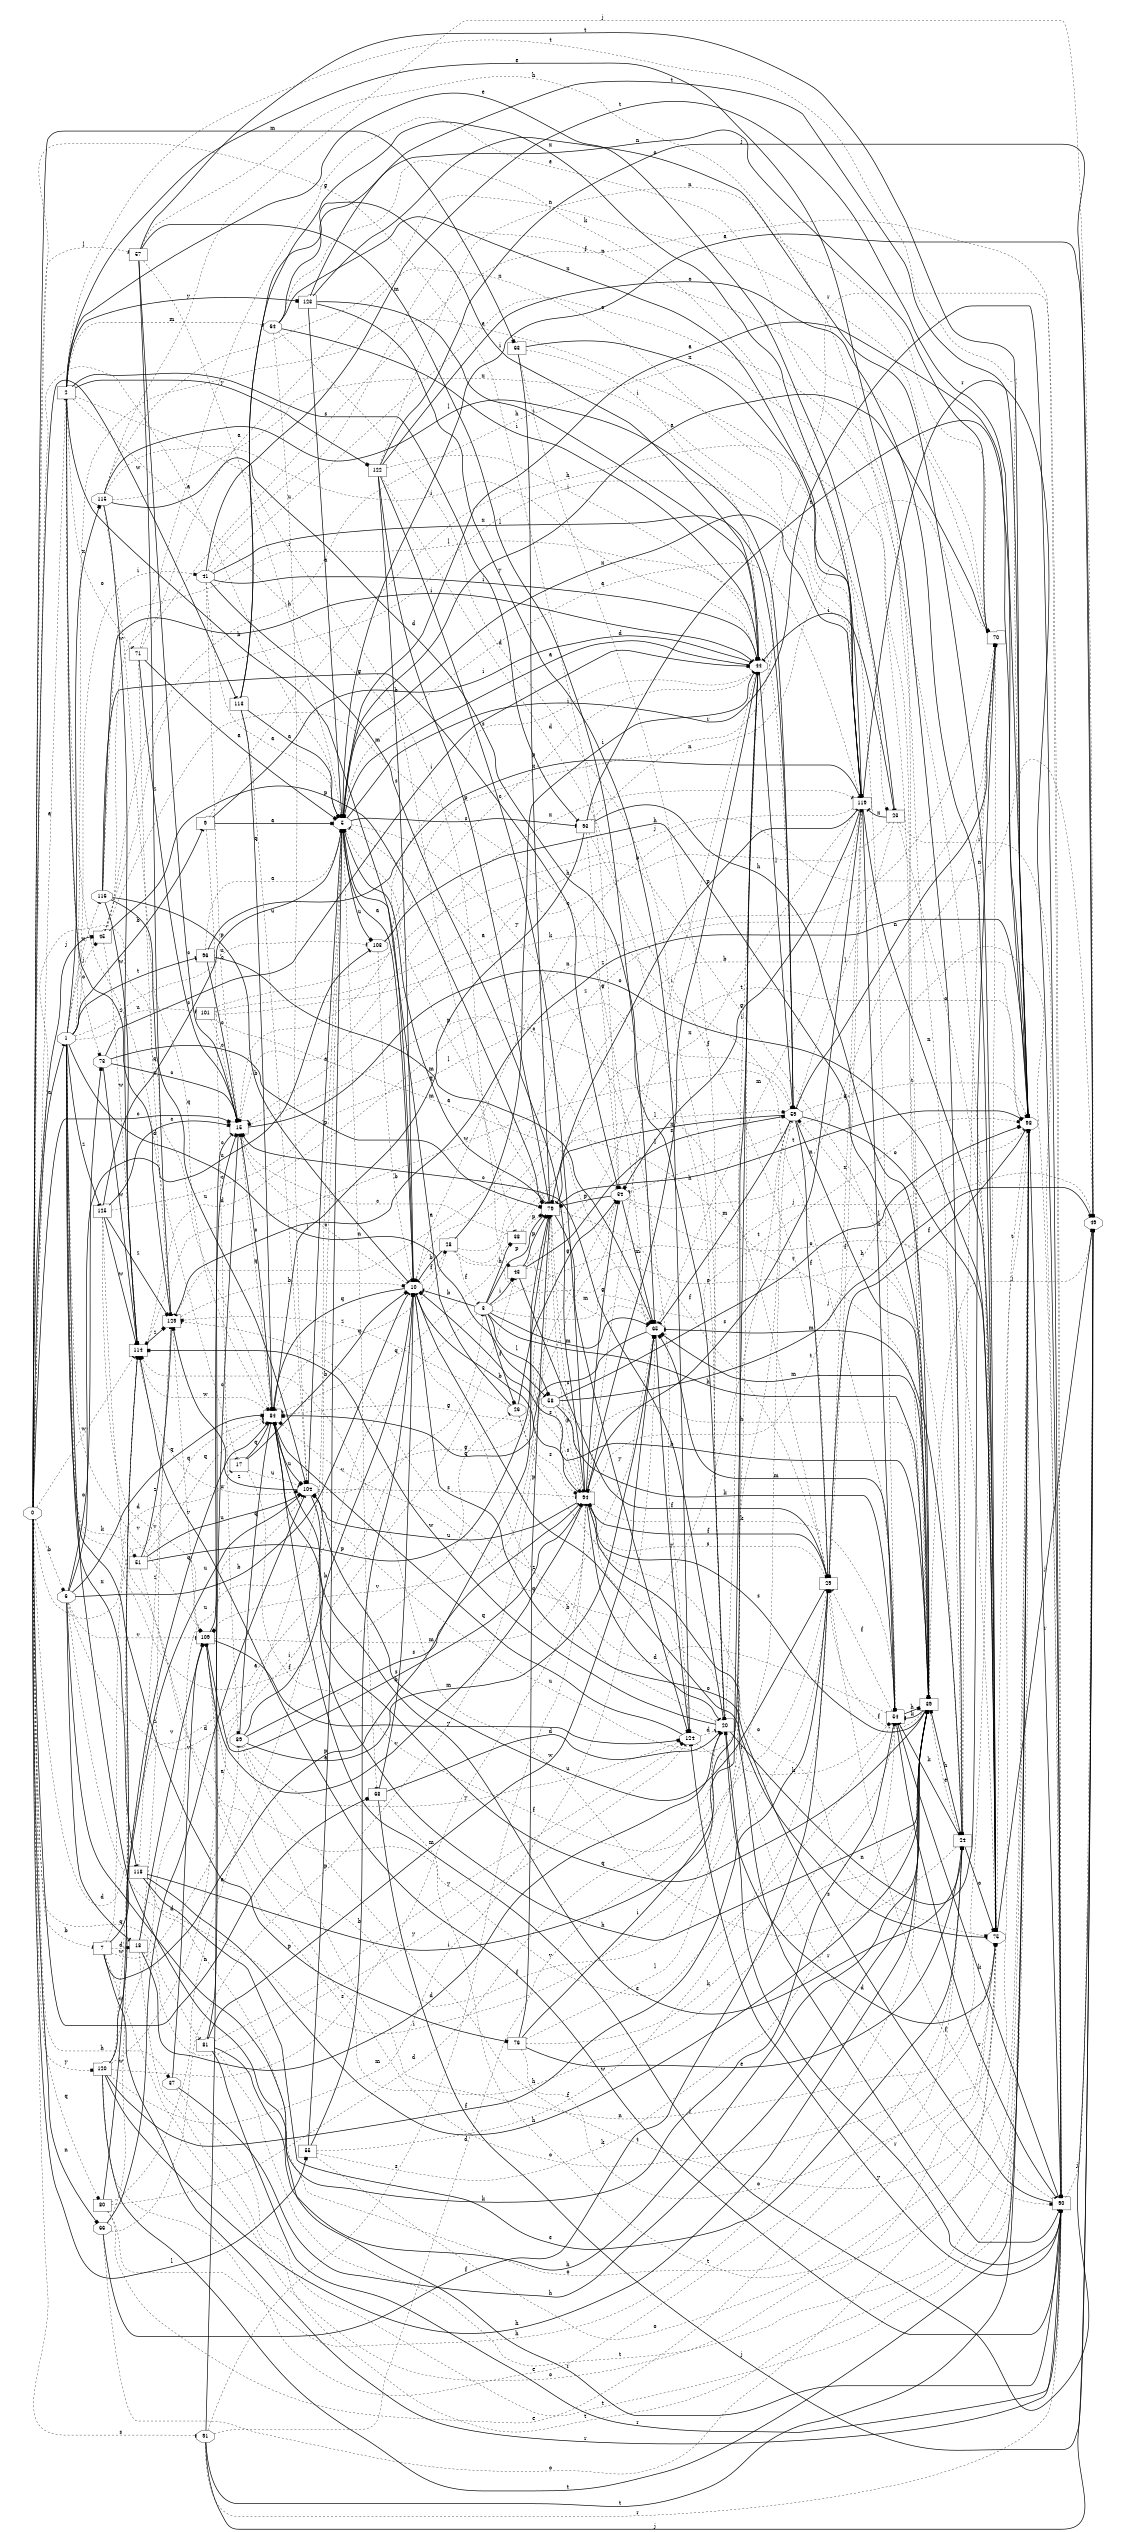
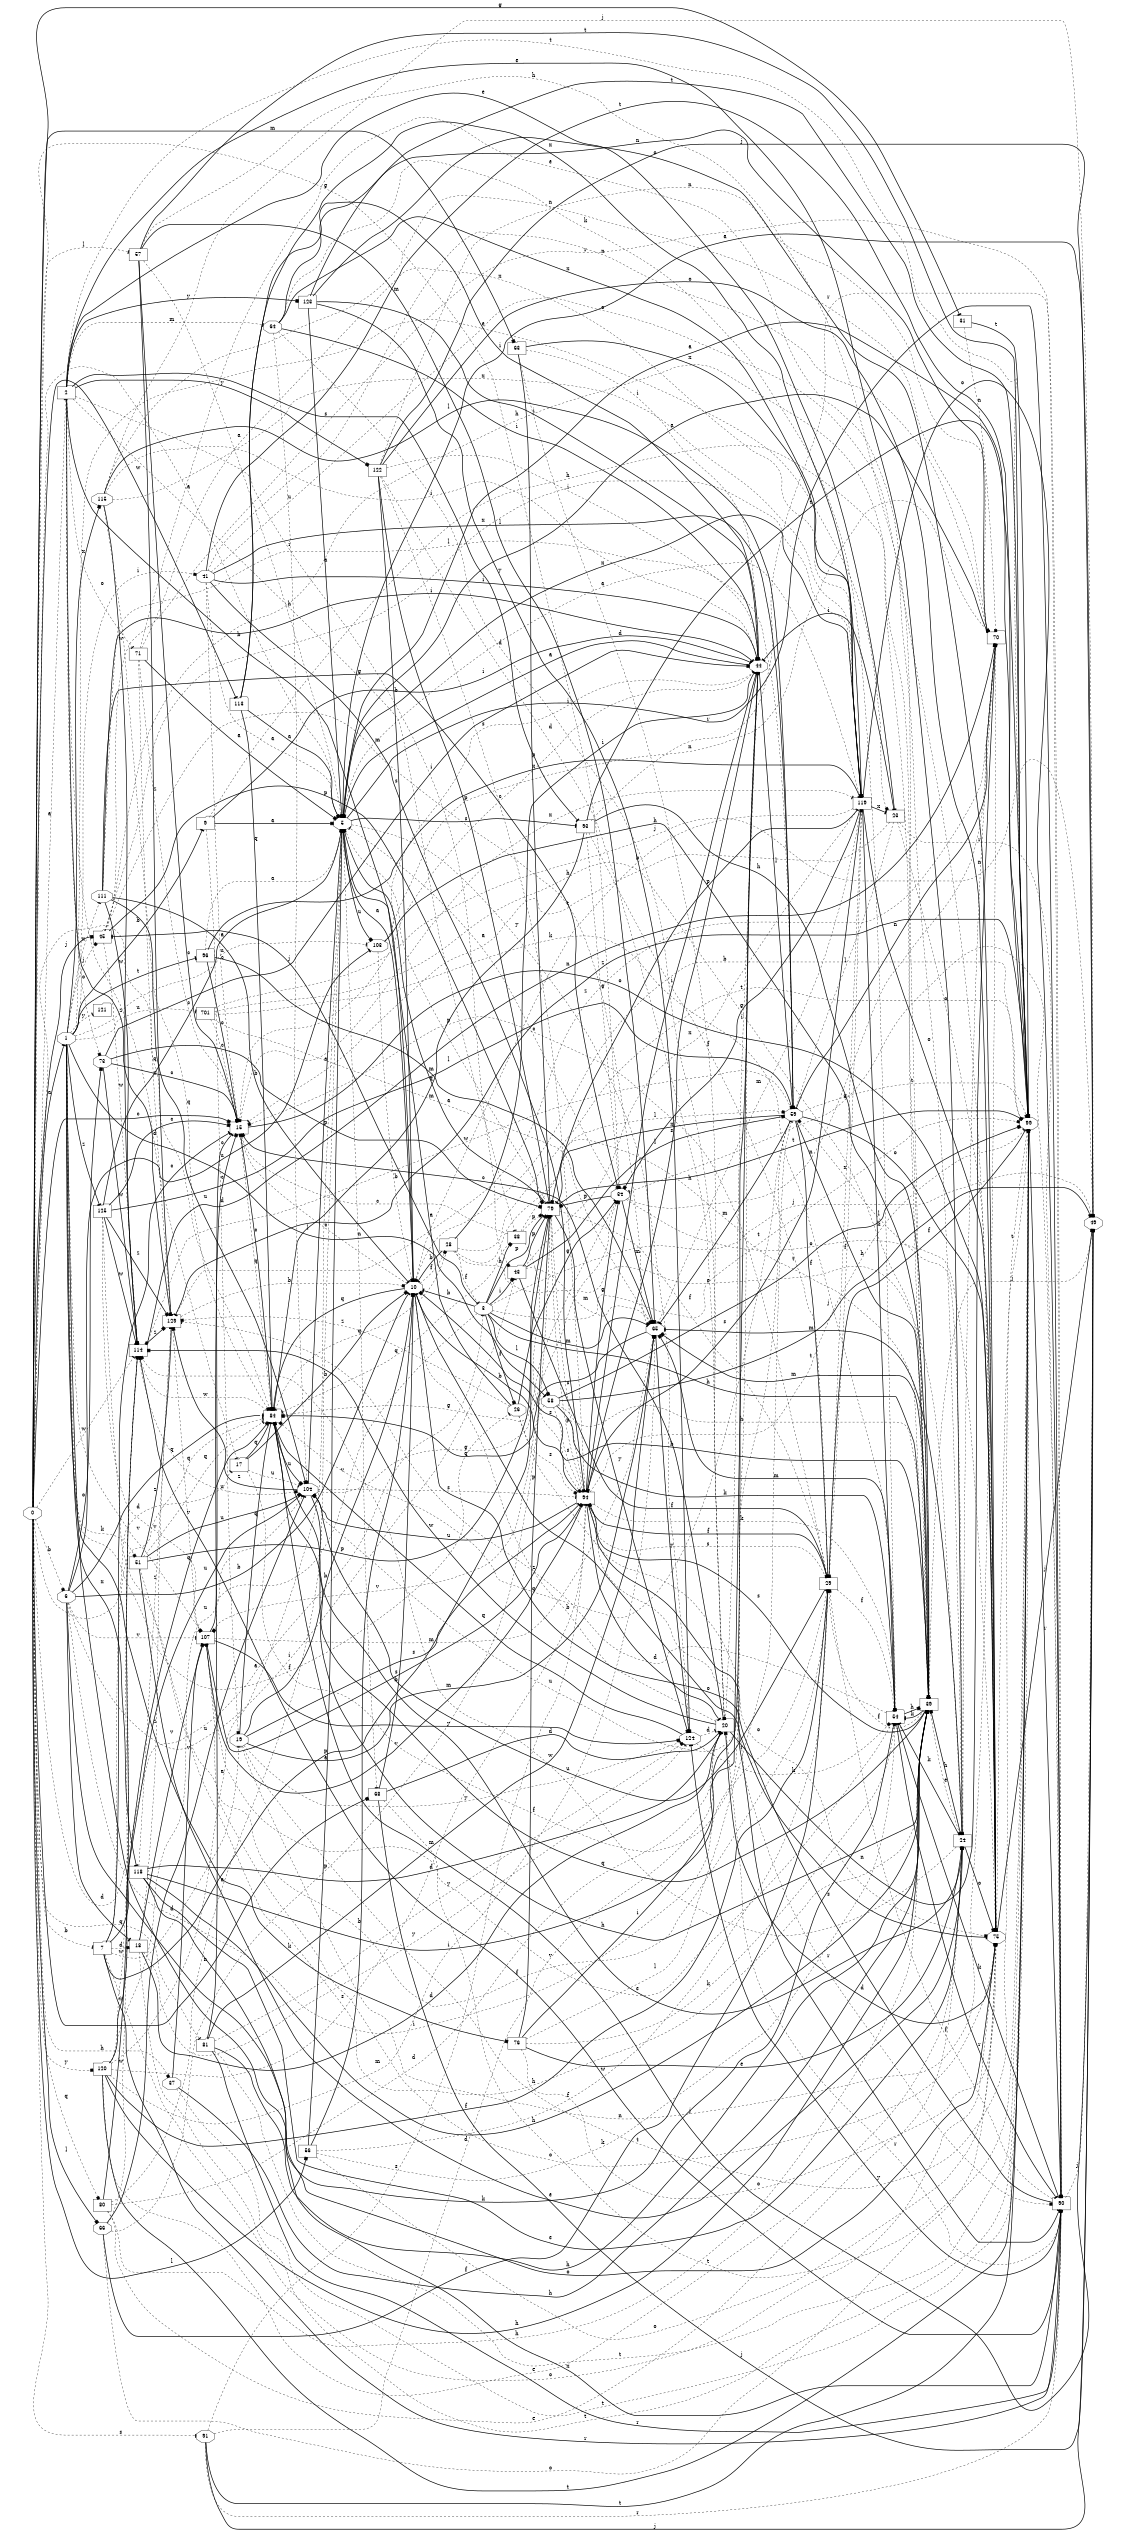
(586, 250) -> (586, 250)
none -> (963, 321)
(963, 383) -> (963, 383)
(877, 816) -> (878, 809)
(166, 884) -> (166, 884)
(102, 896) -> (102, 896)
(568, 904) -> (568, 904)
(222, 935) -> (222, 935)
(58, 939) -> (58, 939)
(535, 946) -> (535, 946)
(619, 952) -> (454, 1865)
(566, 969) -> (566, 969)
none -> (102, 1010)
(205, 1013) -> (205, 1013)
(929, 1040) -> (929, 1040)
none -> (342, 1052)
(443, 1071) -> (443, 1071)
(279, 1095) -> none
(646, 1099) -> (646, 1099)
(1029, 1124) -> (1029, 1124)
(147, 1482) -> (147, 1482)
(205, 1638) -> (205, 1638)
(862, 1651) -> (879, 1643)
(205, 1729) -> (205, 1729)
(239, 1740) -> (239, 1740)
(289, 1947) -> (289, 1947)
(215, 2010) -> (119, 1541)
(817, 2075) -> (817, 2075)
none -> (430, 2148)
(66, 2150) -> (66, 2150)
(308, 2151) -> (308, 2151)
(560, 2274) -> (560, 2274)
(568, 2366) -> (568, 2366)
